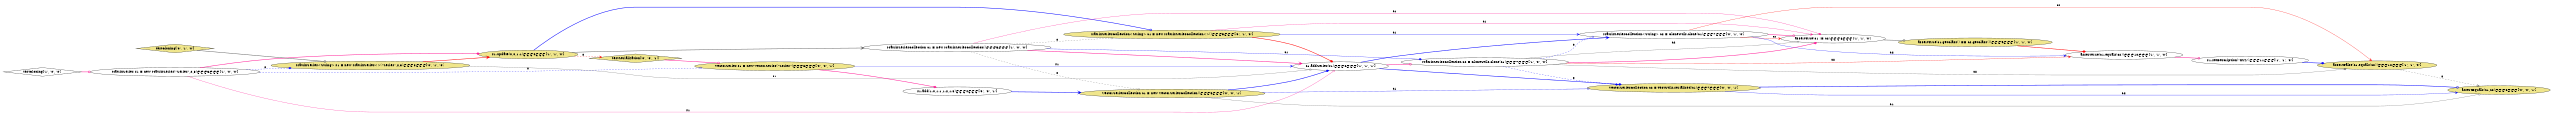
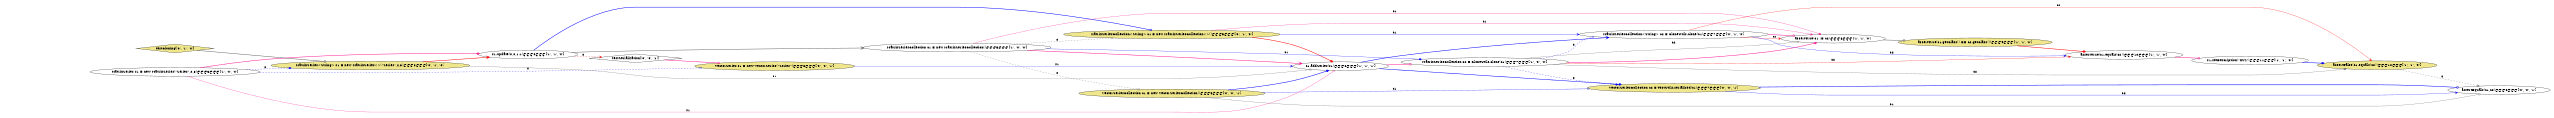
(528, 54) -> (528, 54)
(635, 58) -> (635, 58)
(42, 72) -> none
(2499, 90) -> (2499, 90)
(957, 91) -> none
